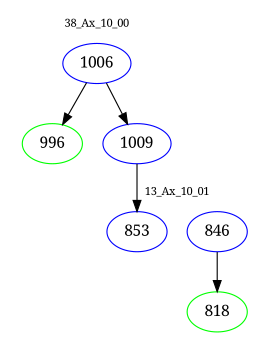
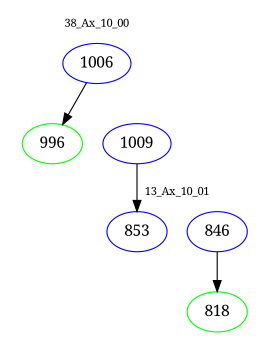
(114, 99) -> none
